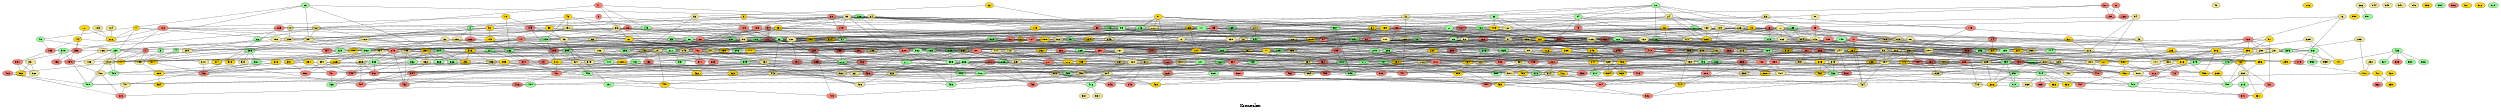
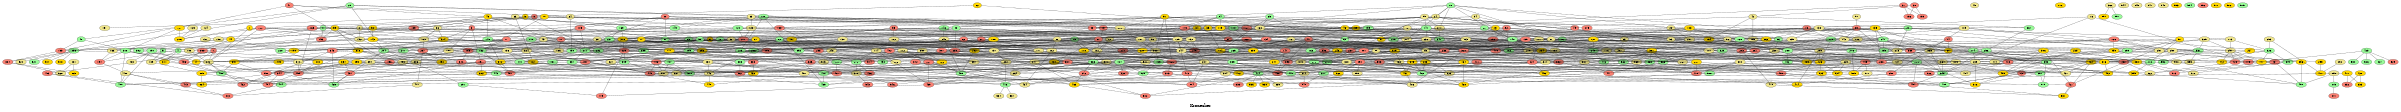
(1857, 69) -> (1424, 68)
